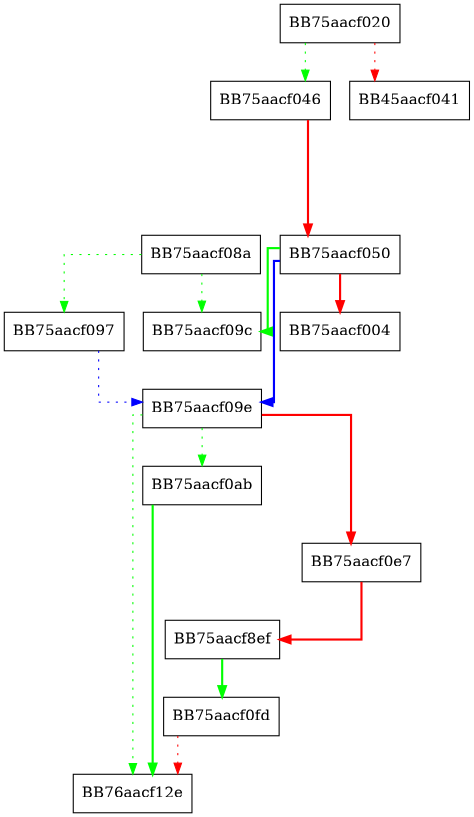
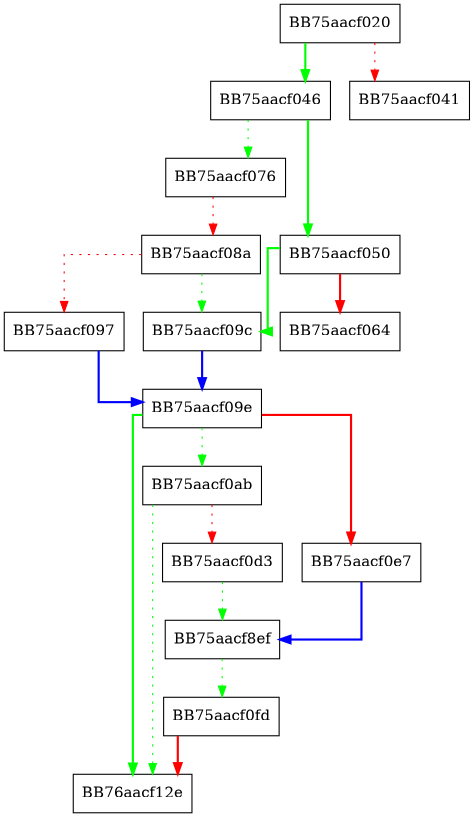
(305, 57) -> (305, 57)
(410, 101) -> (410, 101)
(308, 172) -> (308, 172)
none -> (226, 178)
(79, 255) -> (79, 255)
(340, 332) -> (340, 332)
(274, 337) -> (202, 365)
(99, 393) -> (99, 393)
none -> (222, 563)
(133, 584) -> (133, 584)
(153, 634) -> (153, 634)
(355, 640) -> (355, 640)
(222, 673) -> (222, 673)
(178, 750) -> (178, 750)
